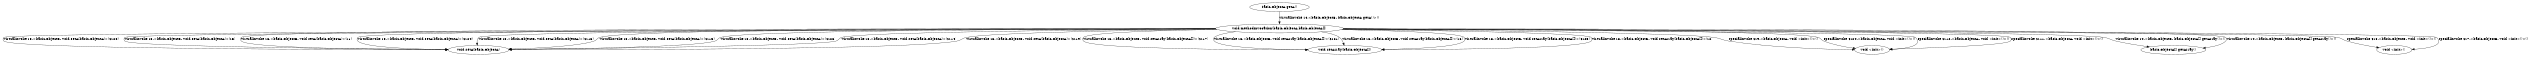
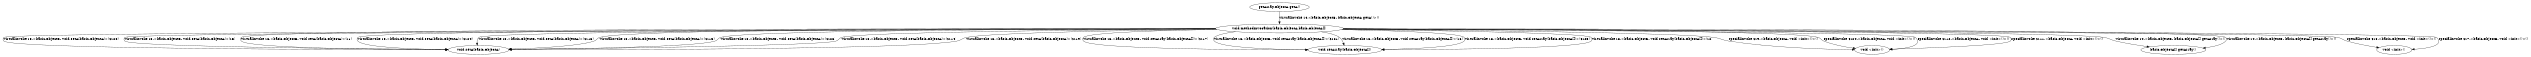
(1279, 7) -> (1279, 7)
